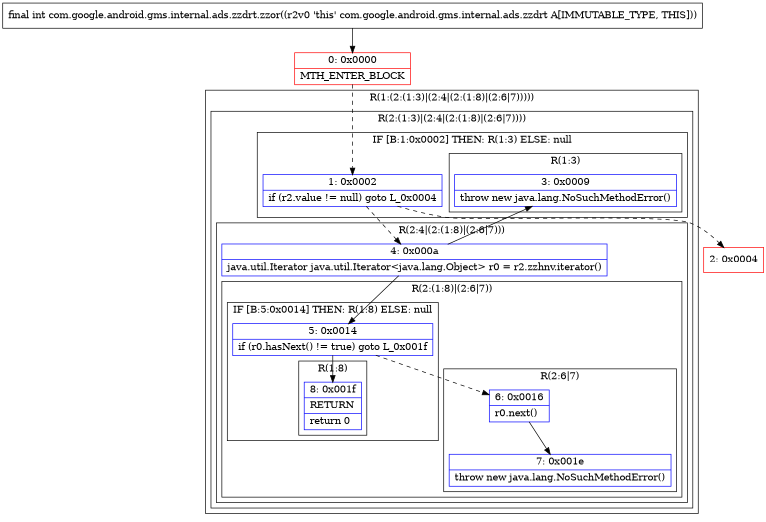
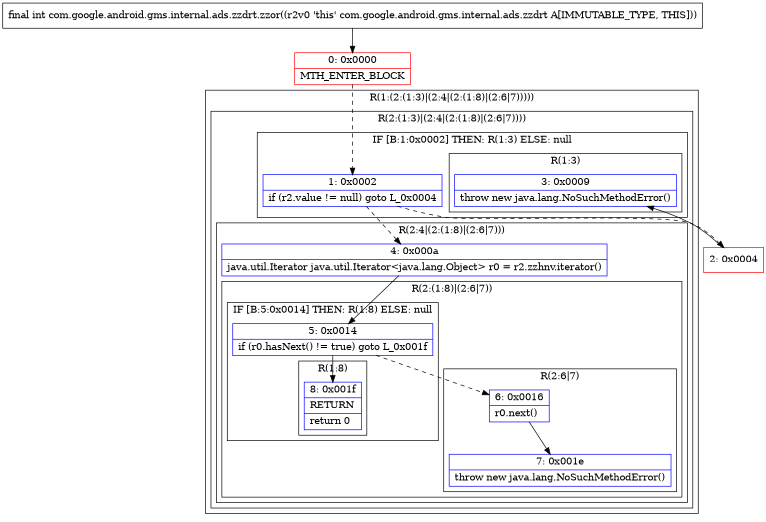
(485, 228) -> (691, 223)
